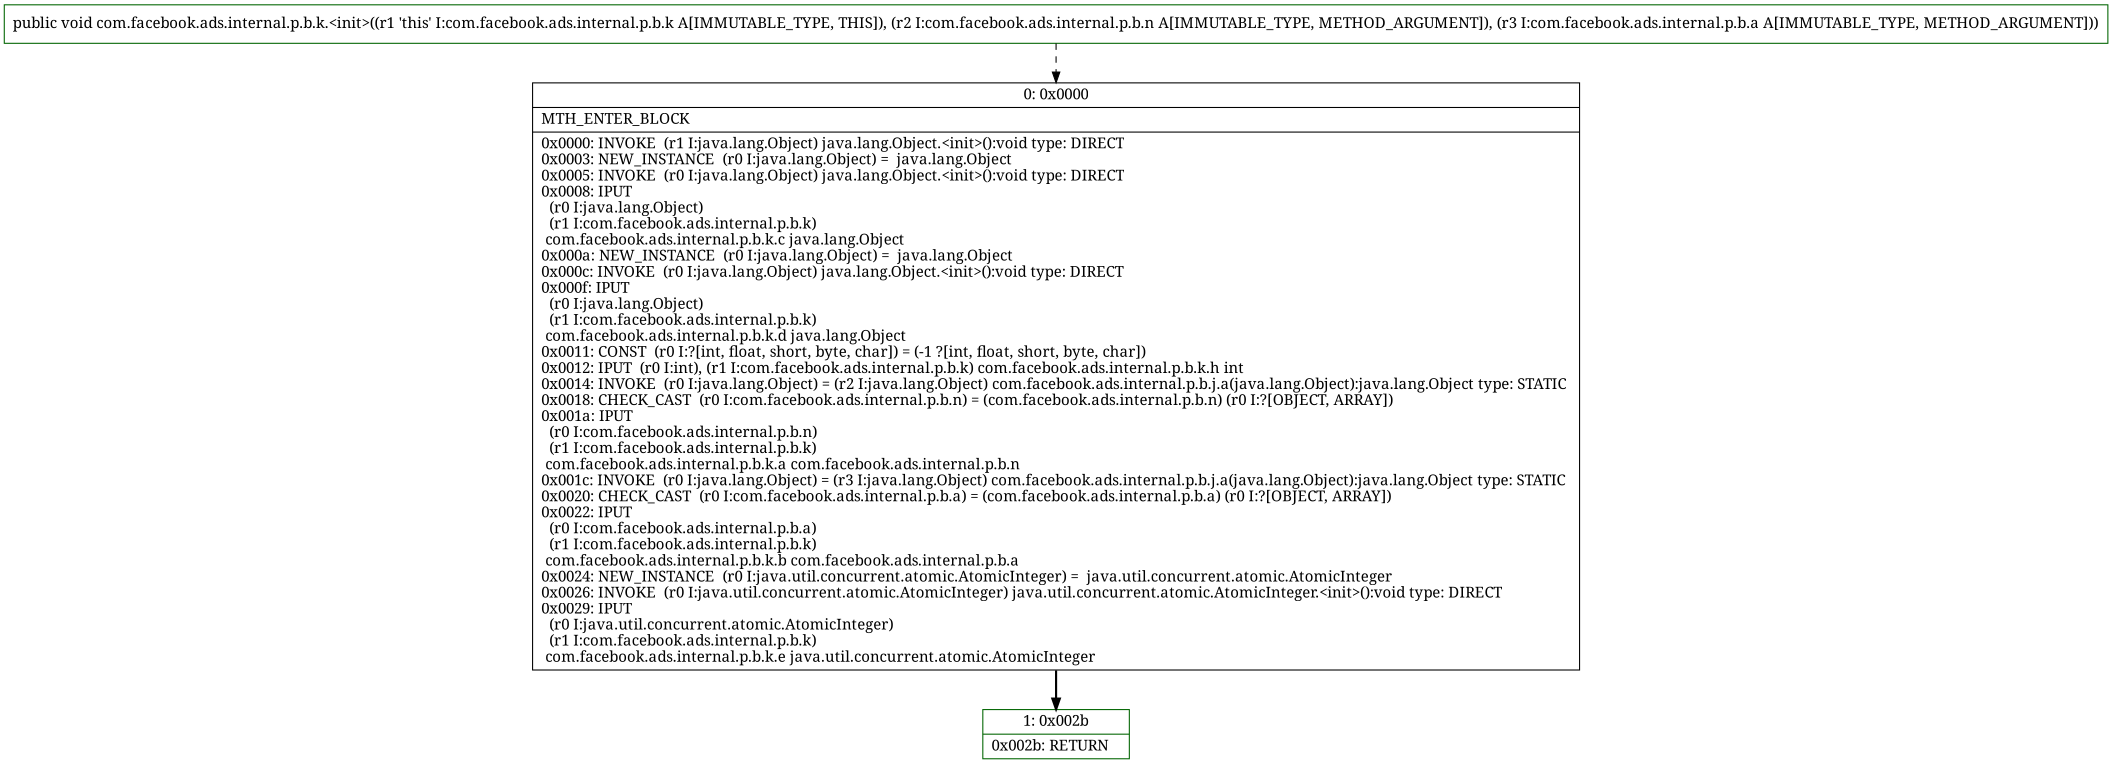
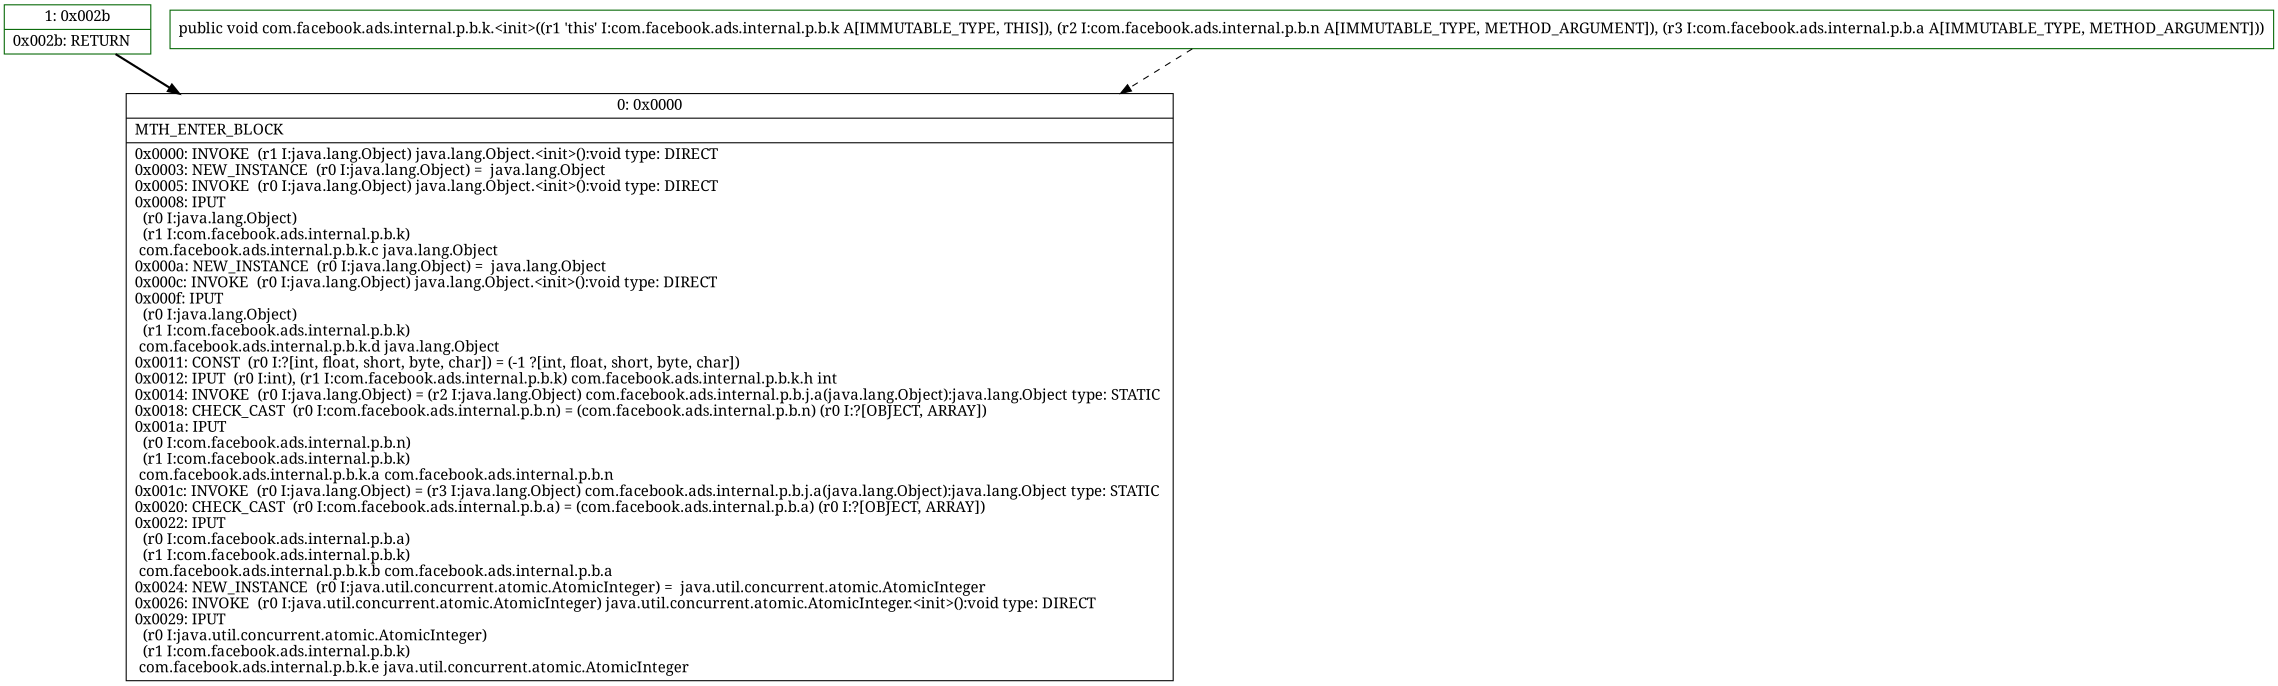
(1056, 684) -> (143, 71)
